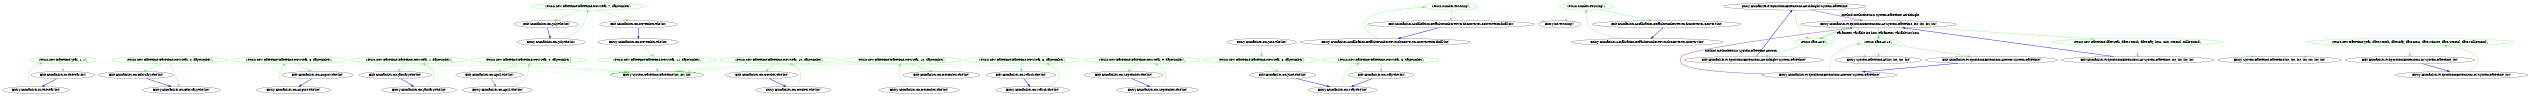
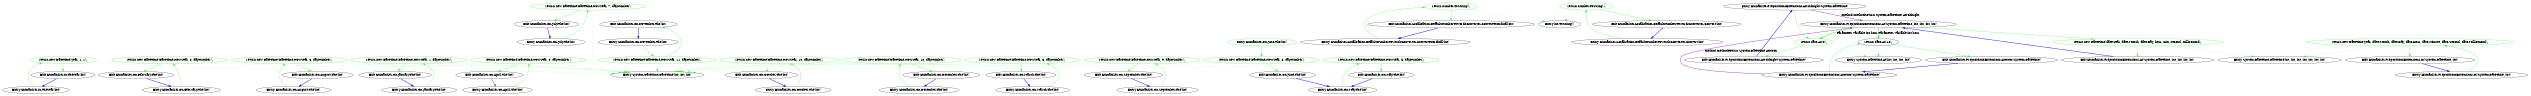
(612, 15) -> (682, 42)
(1262, 42) -> (1262, 42)
(1878, 42) -> (1878, 42)
(769, 68) -> (769, 68)
(175, 74) -> (179, 76)
none -> (931, 82)
